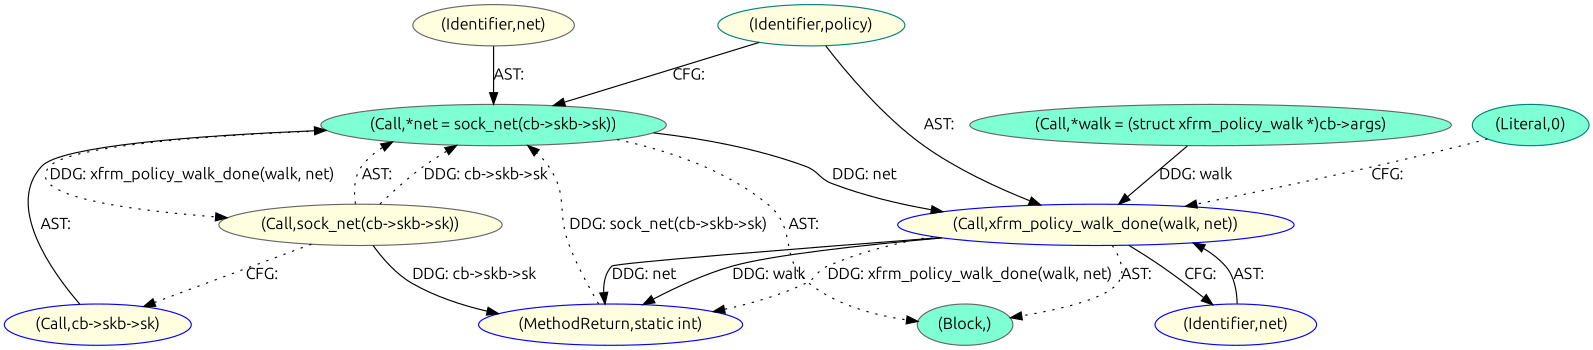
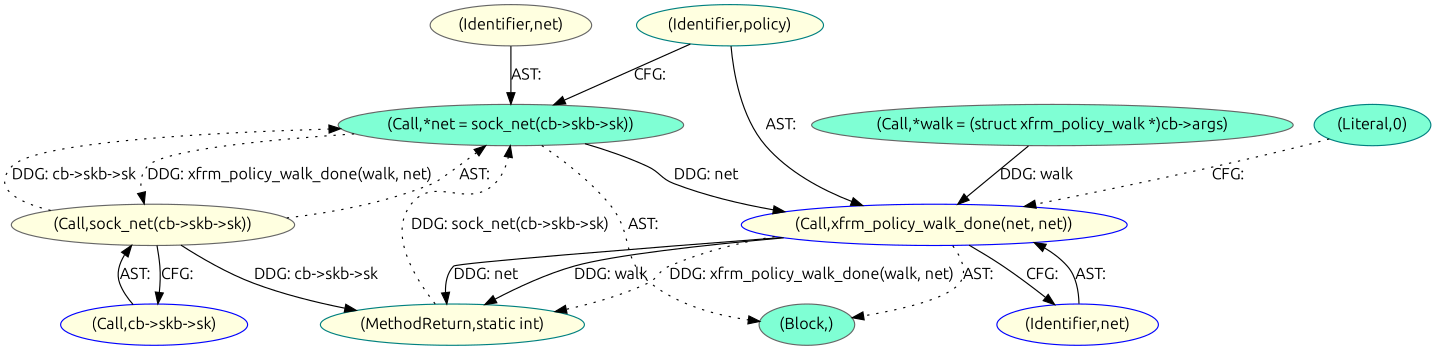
(39, 170) -> (119, 281)
(1096, 225) -> (934, 225)
(233, 273) -> (160, 269)
(611, 325) -> (452, 325)
